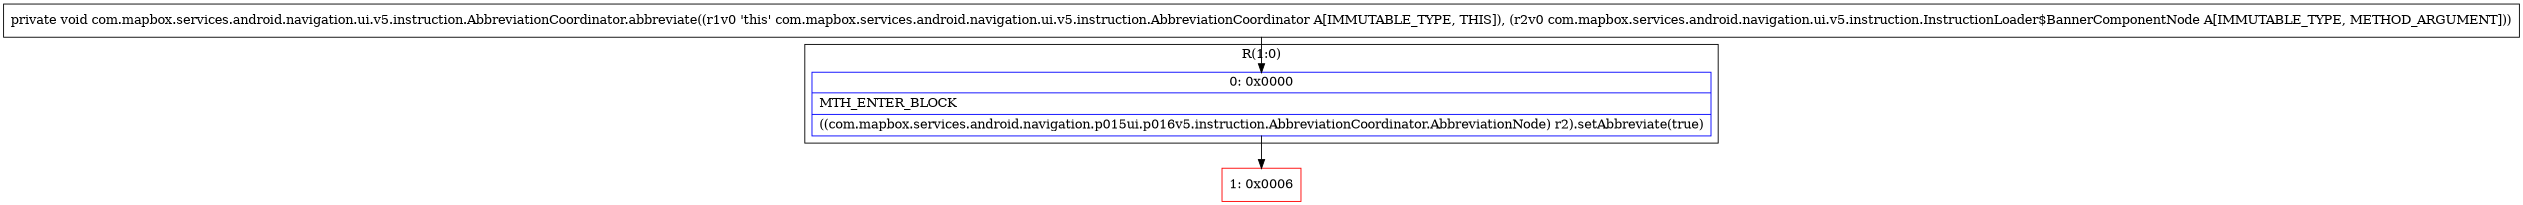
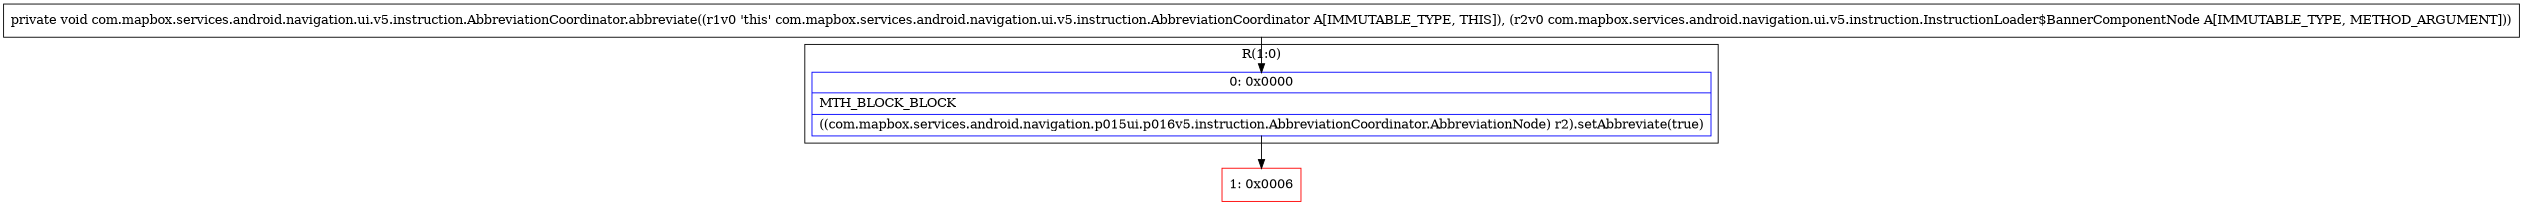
(888, 103) -> (888, 103)
